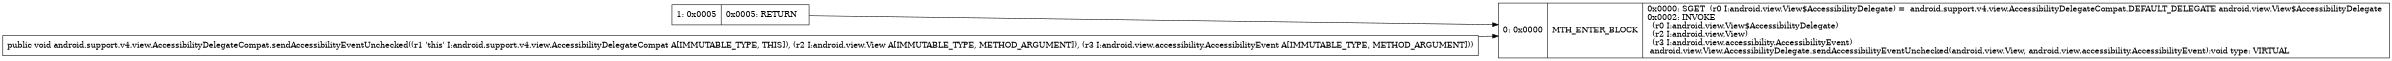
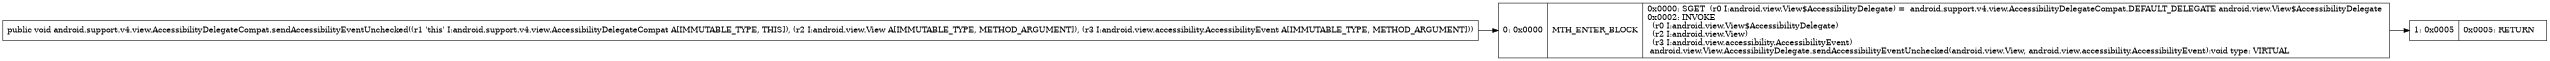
(1151, 20) -> (2397, 31)
